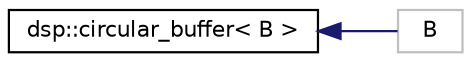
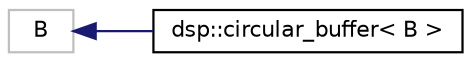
(369, 31) -> (125, 31)
